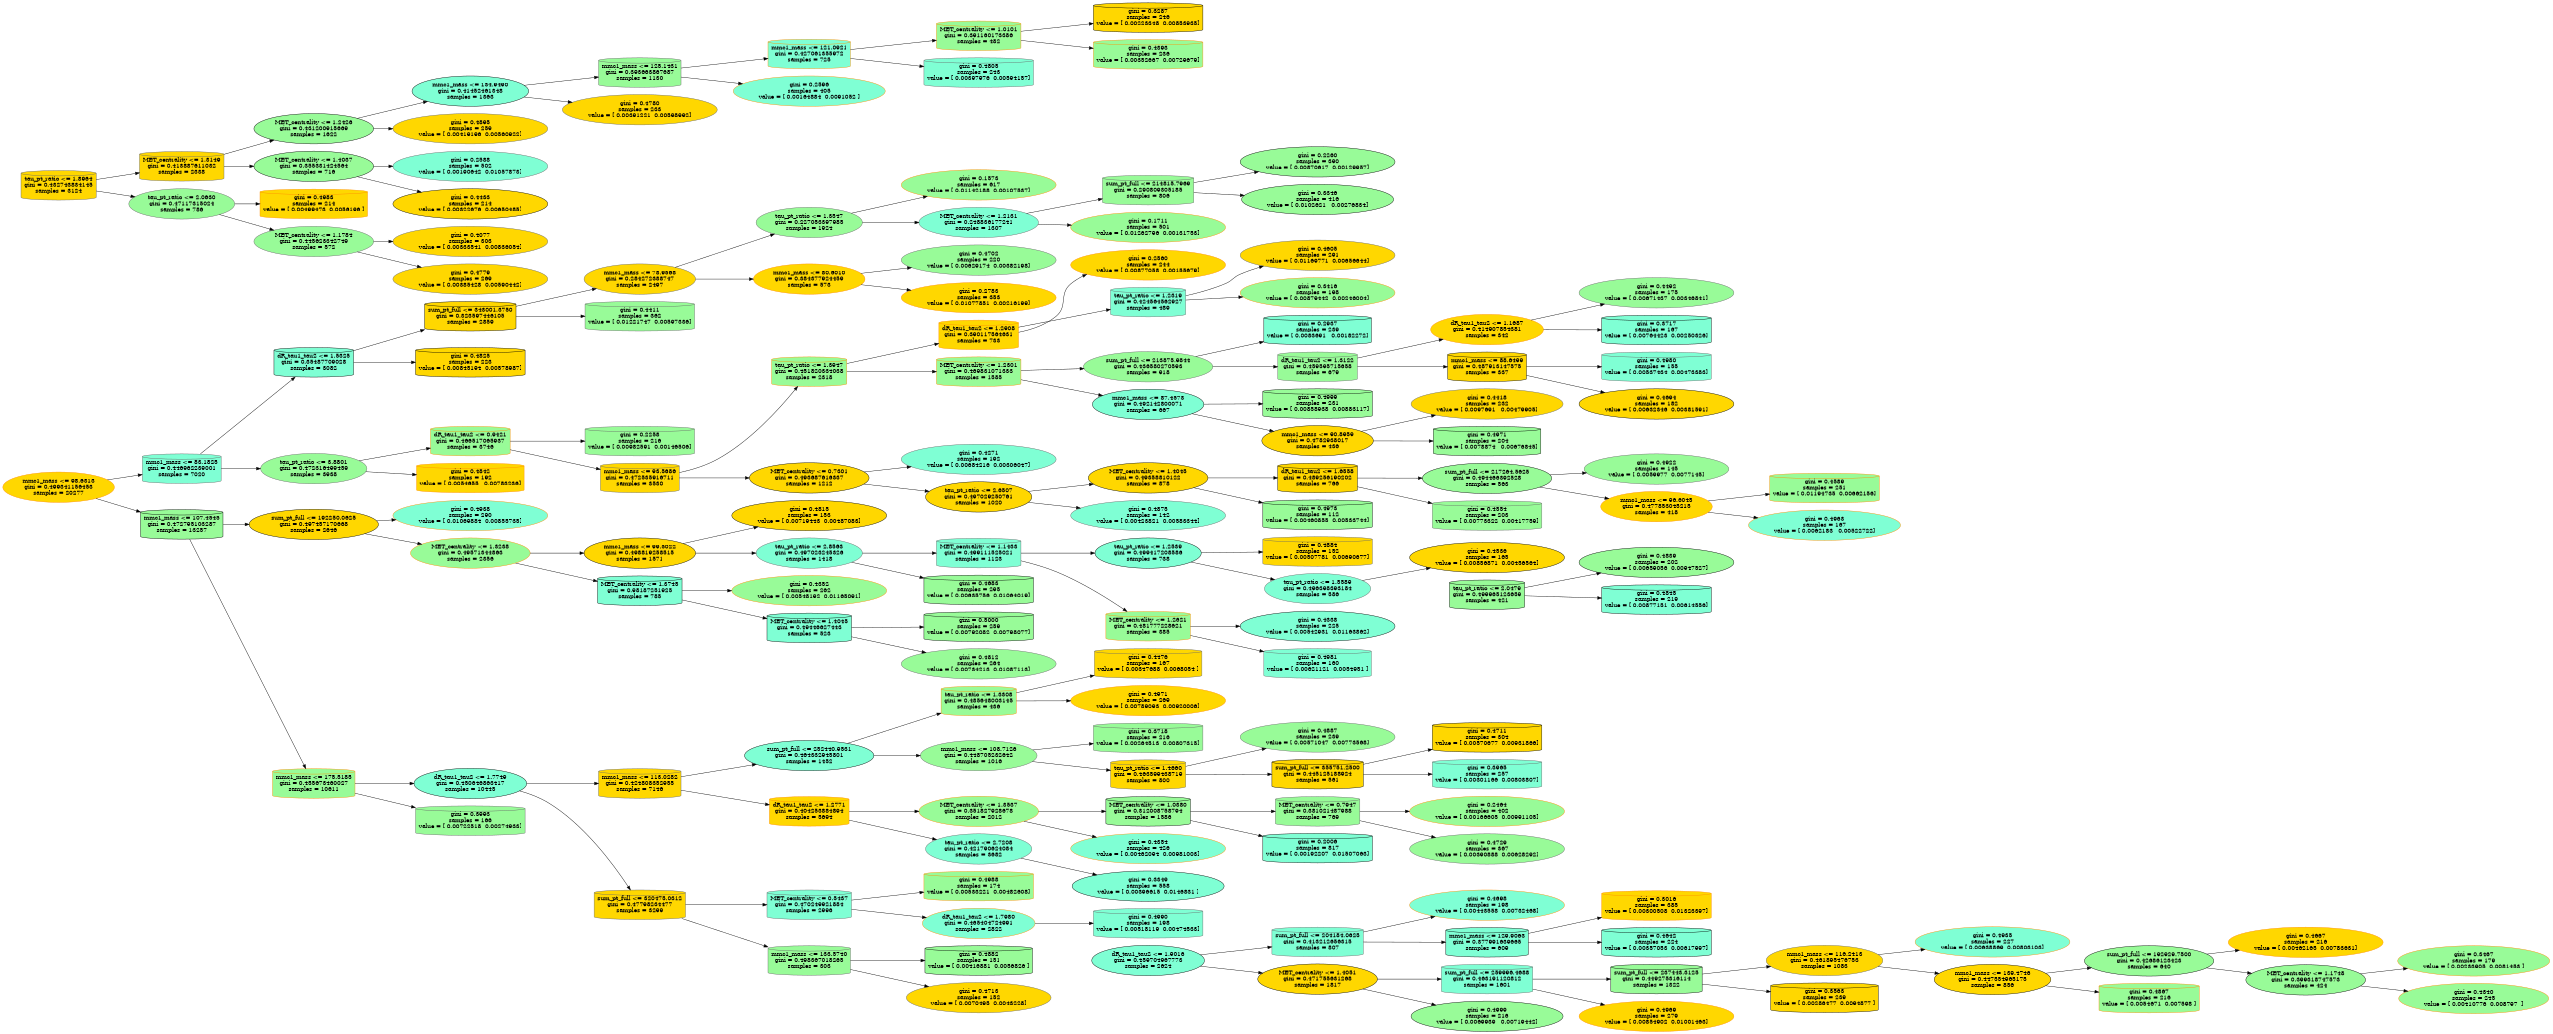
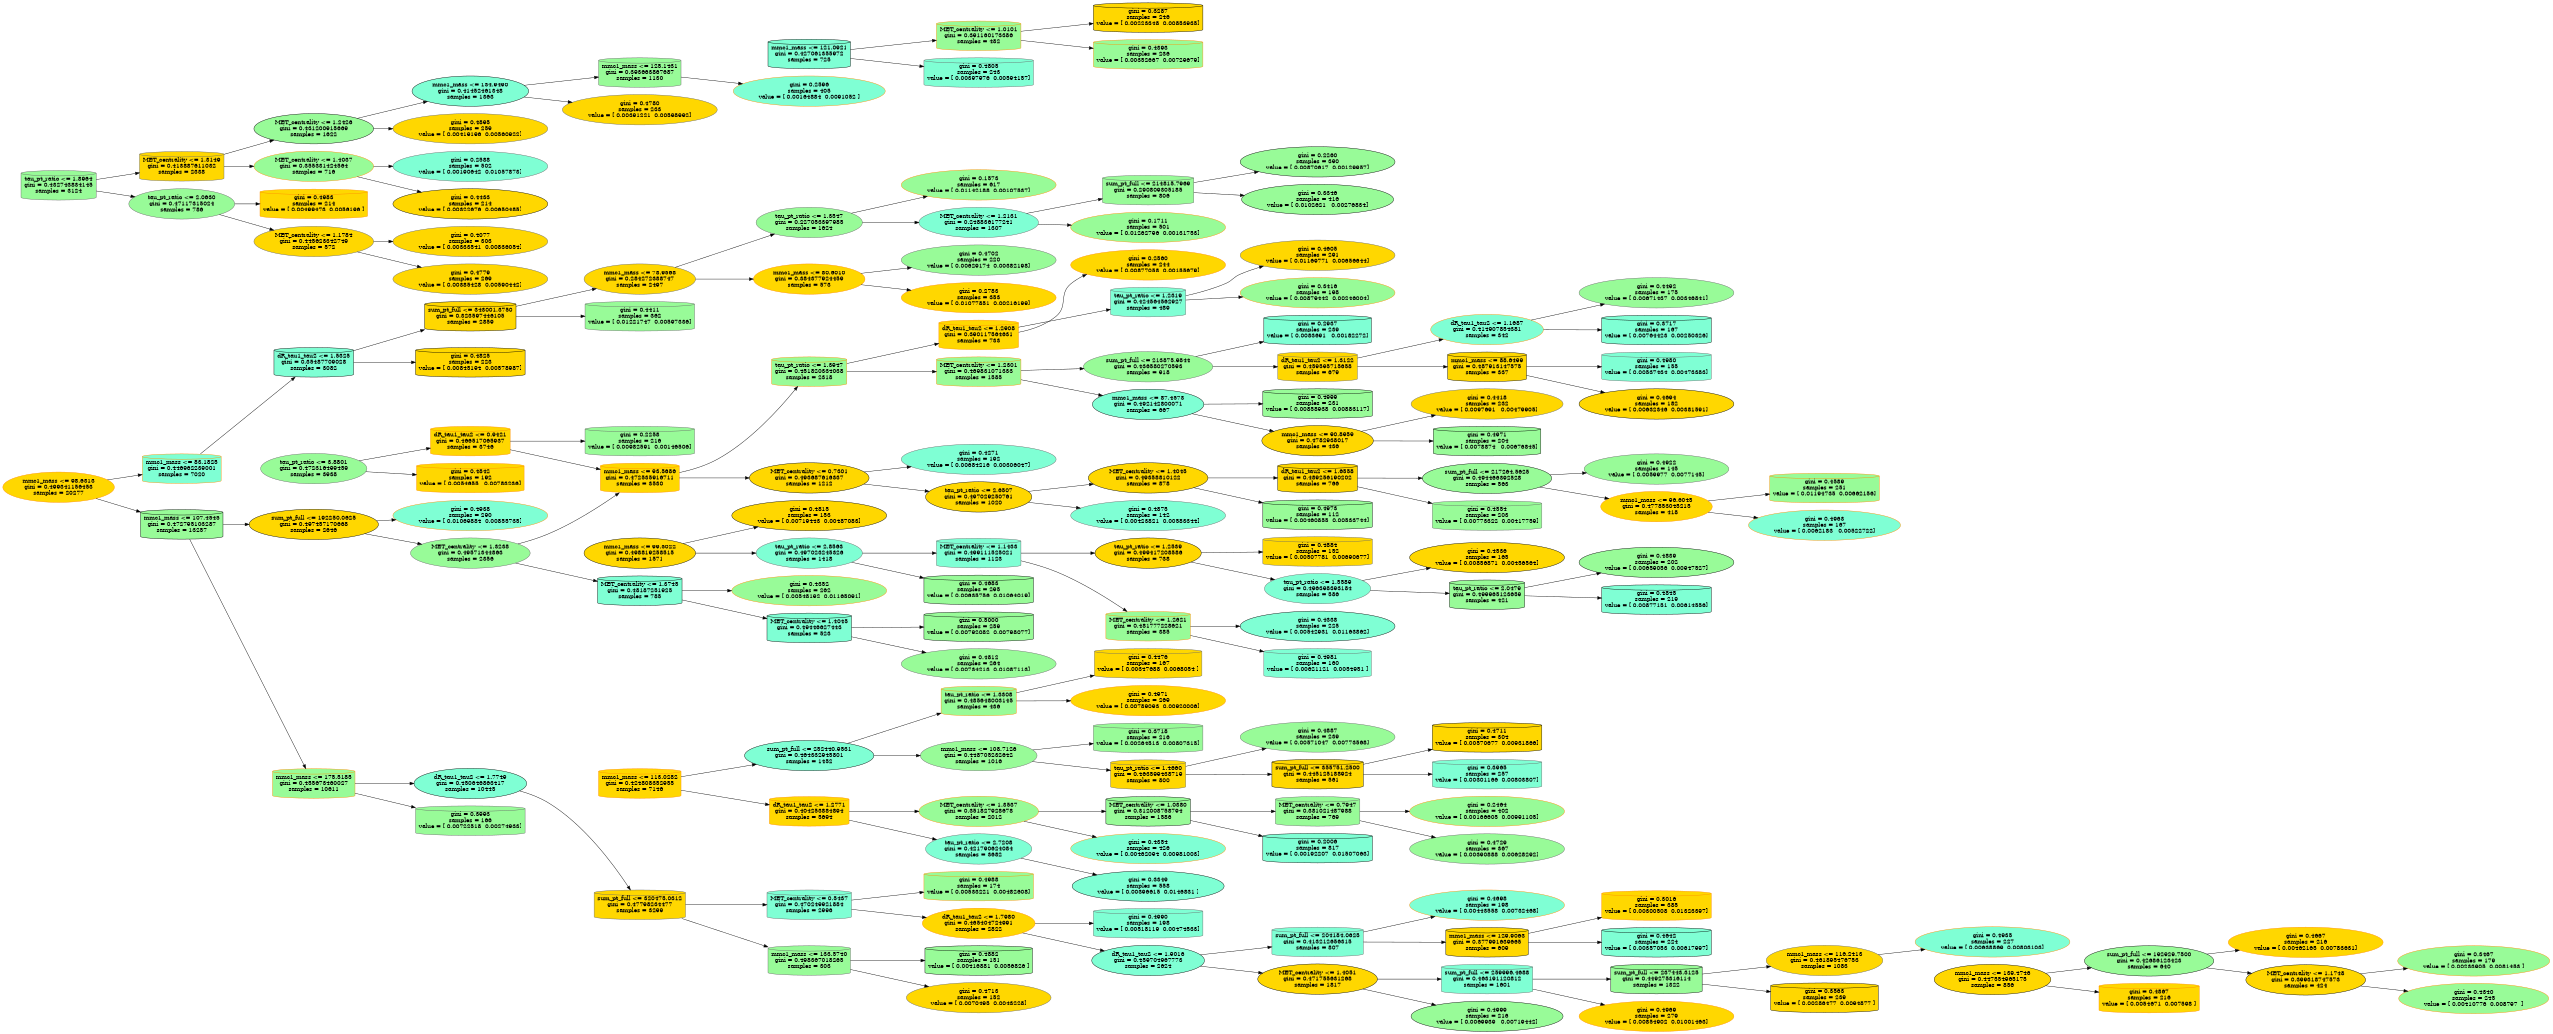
(809, 54) -> (809, 54)
(722, 63) -> none
(314, 166) -> (314, 166)
(59, 185) -> (59, 185)
(809, 222) -> (809, 222)
(314, 241) -> (314, 241)
(1487, 330) -> (1487, 330)
(1318, 367) -> (1318, 367)
(470, 441) -> (470, 441)
(182, 469) -> (182, 469)
(239, 469) -> none
(640, 478) -> (640, 478)
(470, 553) -> (470, 553)
(555, 553) -> (569, 524)
(1148, 553) -> (1148, 553)
(640, 591) -> (640, 591)
none -> (1408, 592)
(561, 783) -> none
(640, 783) -> (640, 783)
(979, 923) -> (979, 923)
none -> (1061, 941)
(1487, 942) -> (1487, 942)
(1906, 970) -> none
(2306, 980) -> (2306, 980)
(2149, 998) -> (2149, 998)
